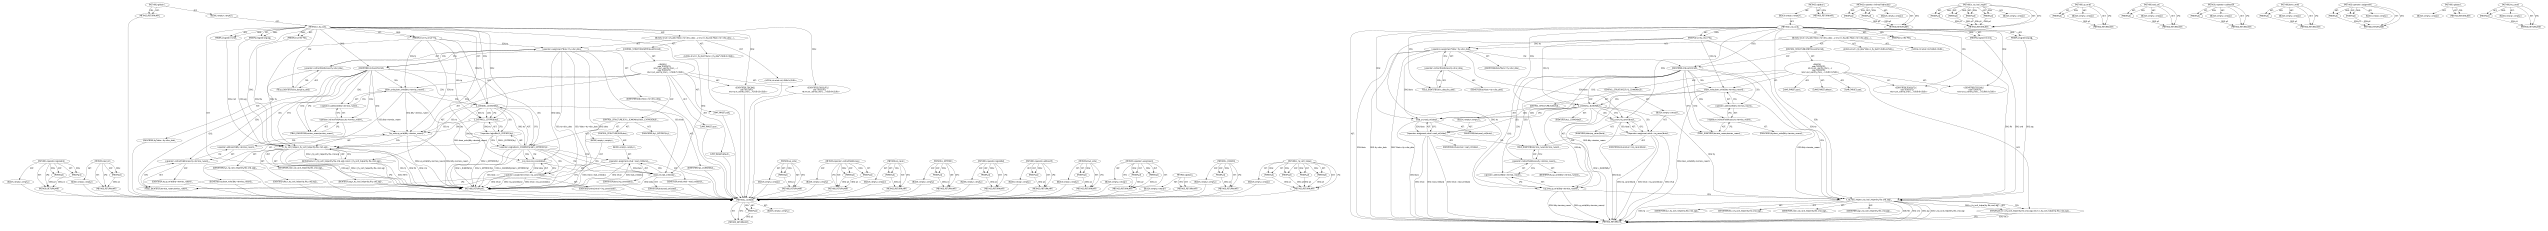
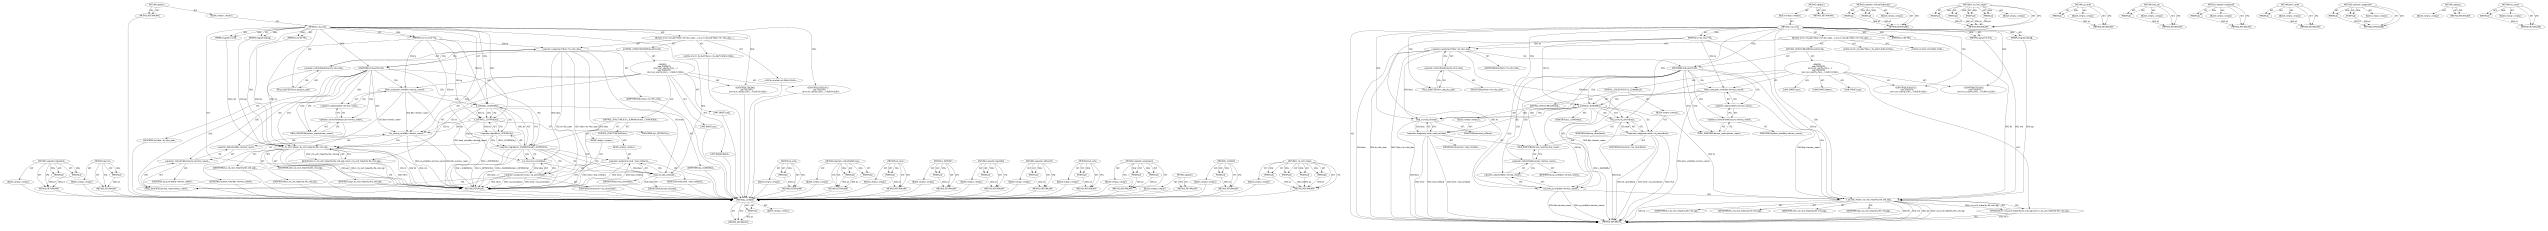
(643, 127) -> (573, 131)
